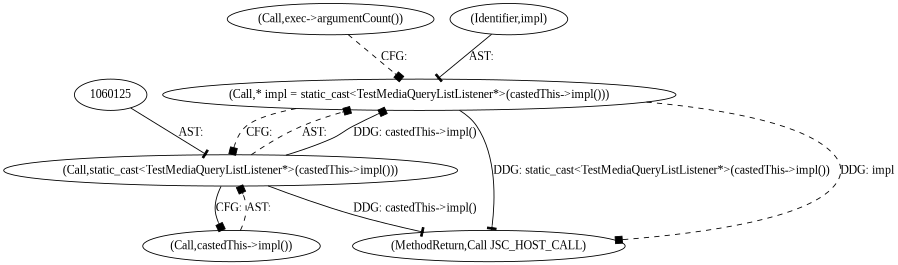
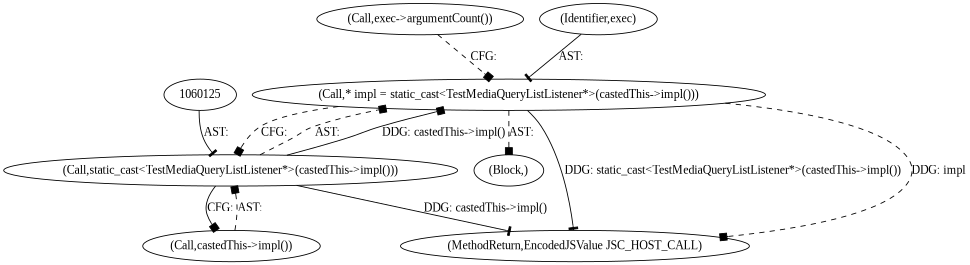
(509, 19) -> (598, 19)
none -> (509, 170)
(489, 246) -> (575, 246)
